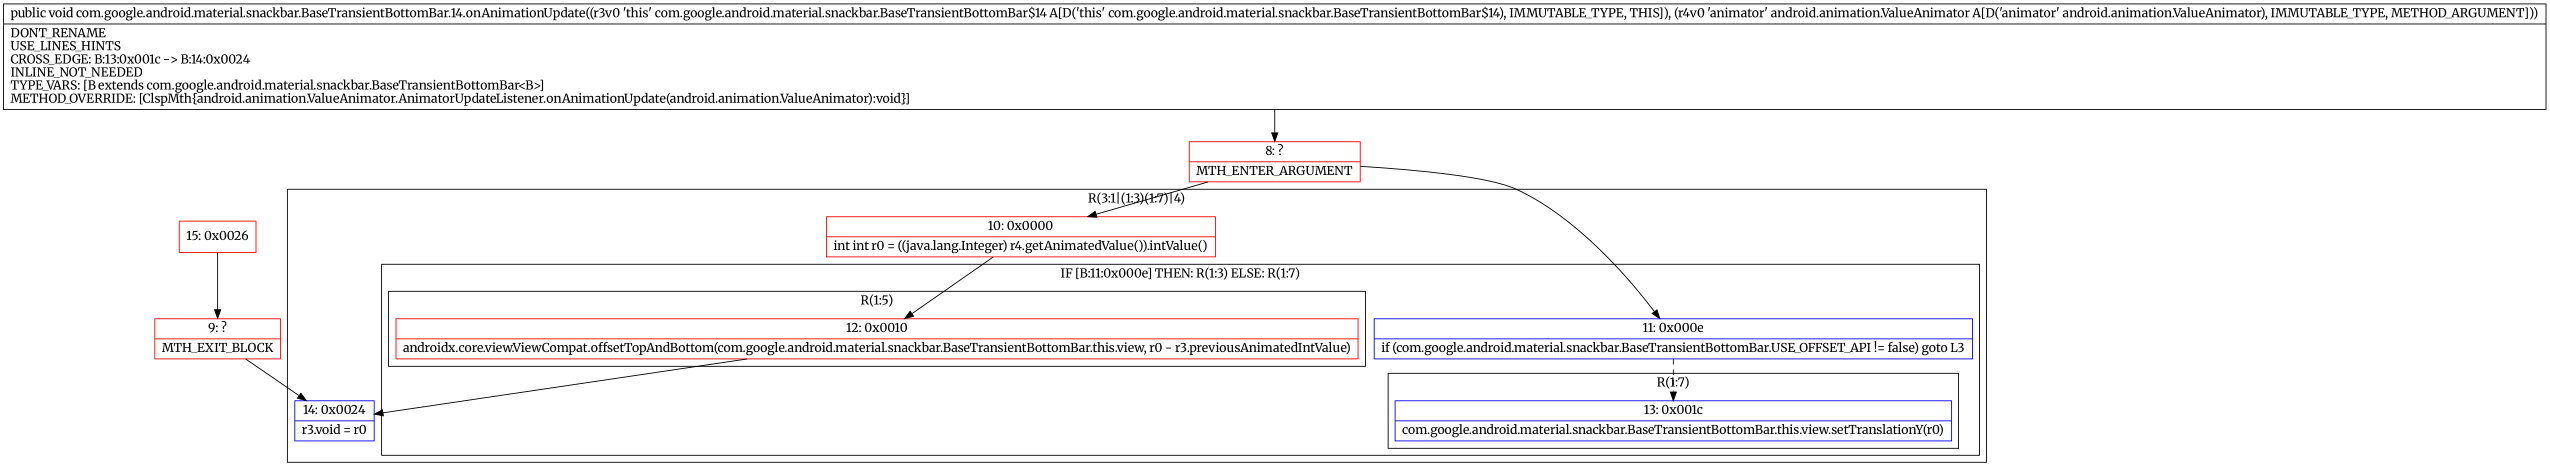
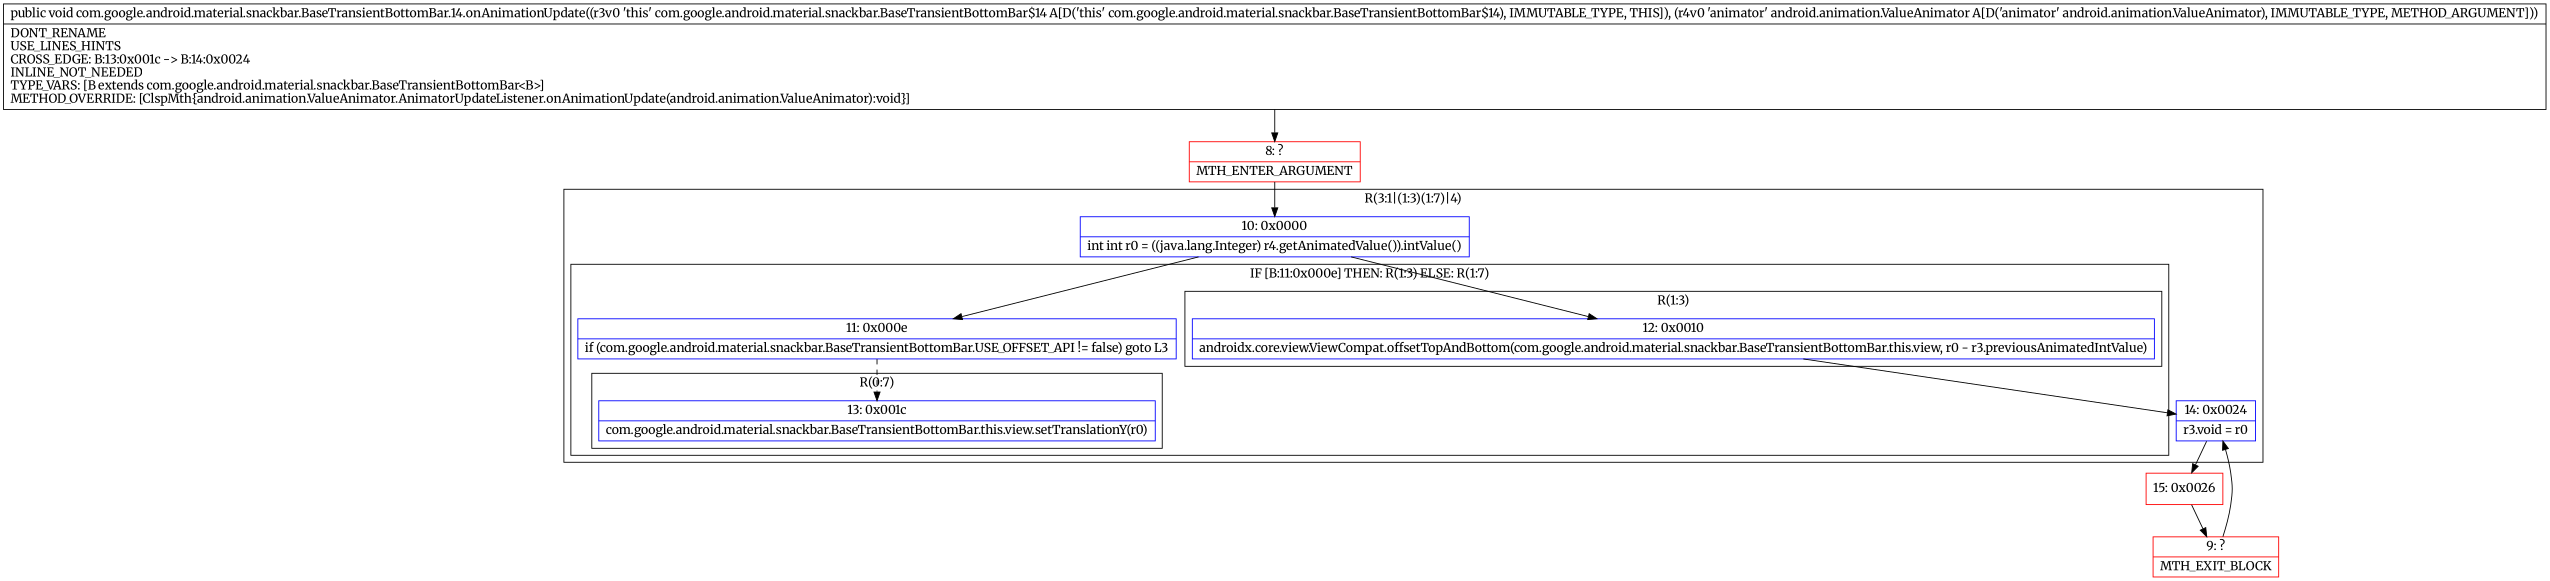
(1529, 196) -> (1080, 287)
(1021, 237) -> (1275, 237)
(877, 301) -> (1673, 301)
(877, 339) -> (1673, 339)
(1673, 383) -> (877, 383)
none -> (2201, 453)
